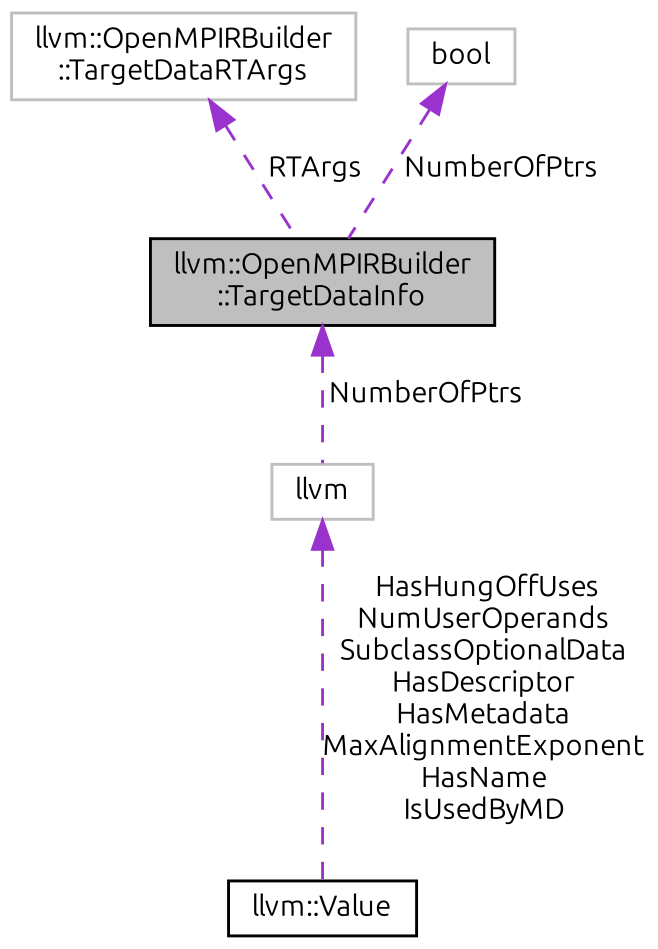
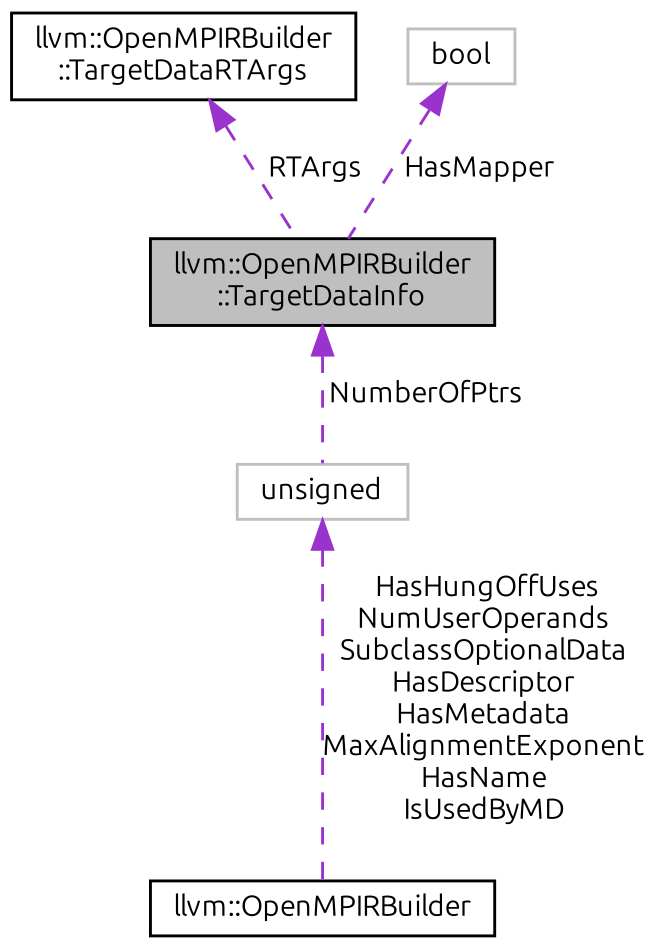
(184, 56) -> (184, 56)
(499, 169) -> (477, 169)
(323, 492) -> (323, 492)
(323, 908) -> (323, 908)
